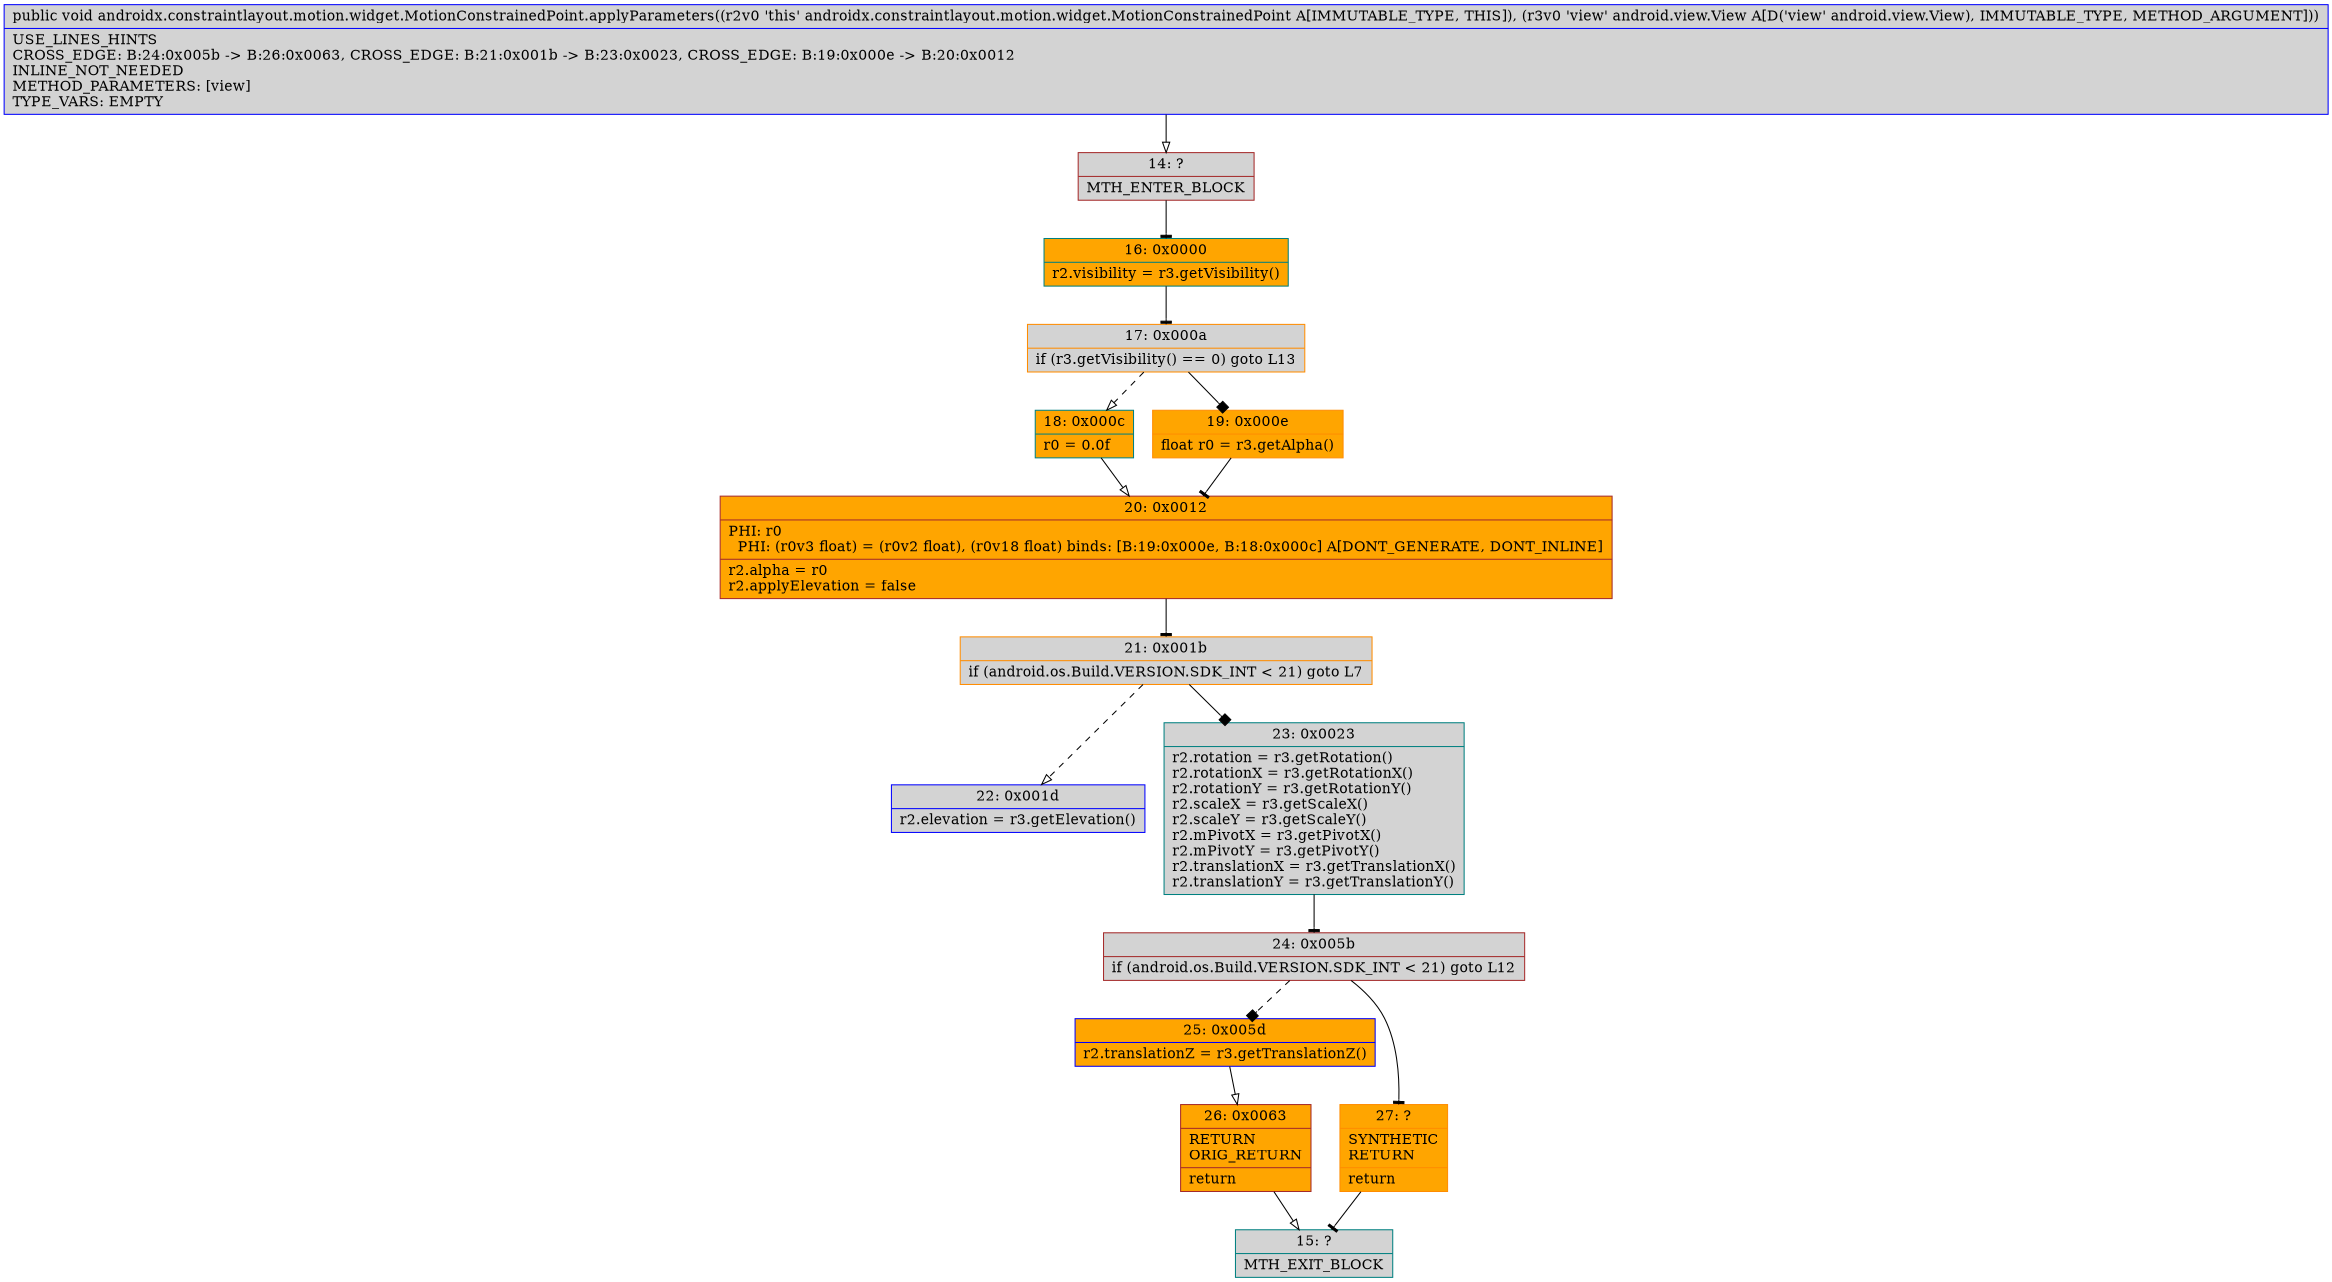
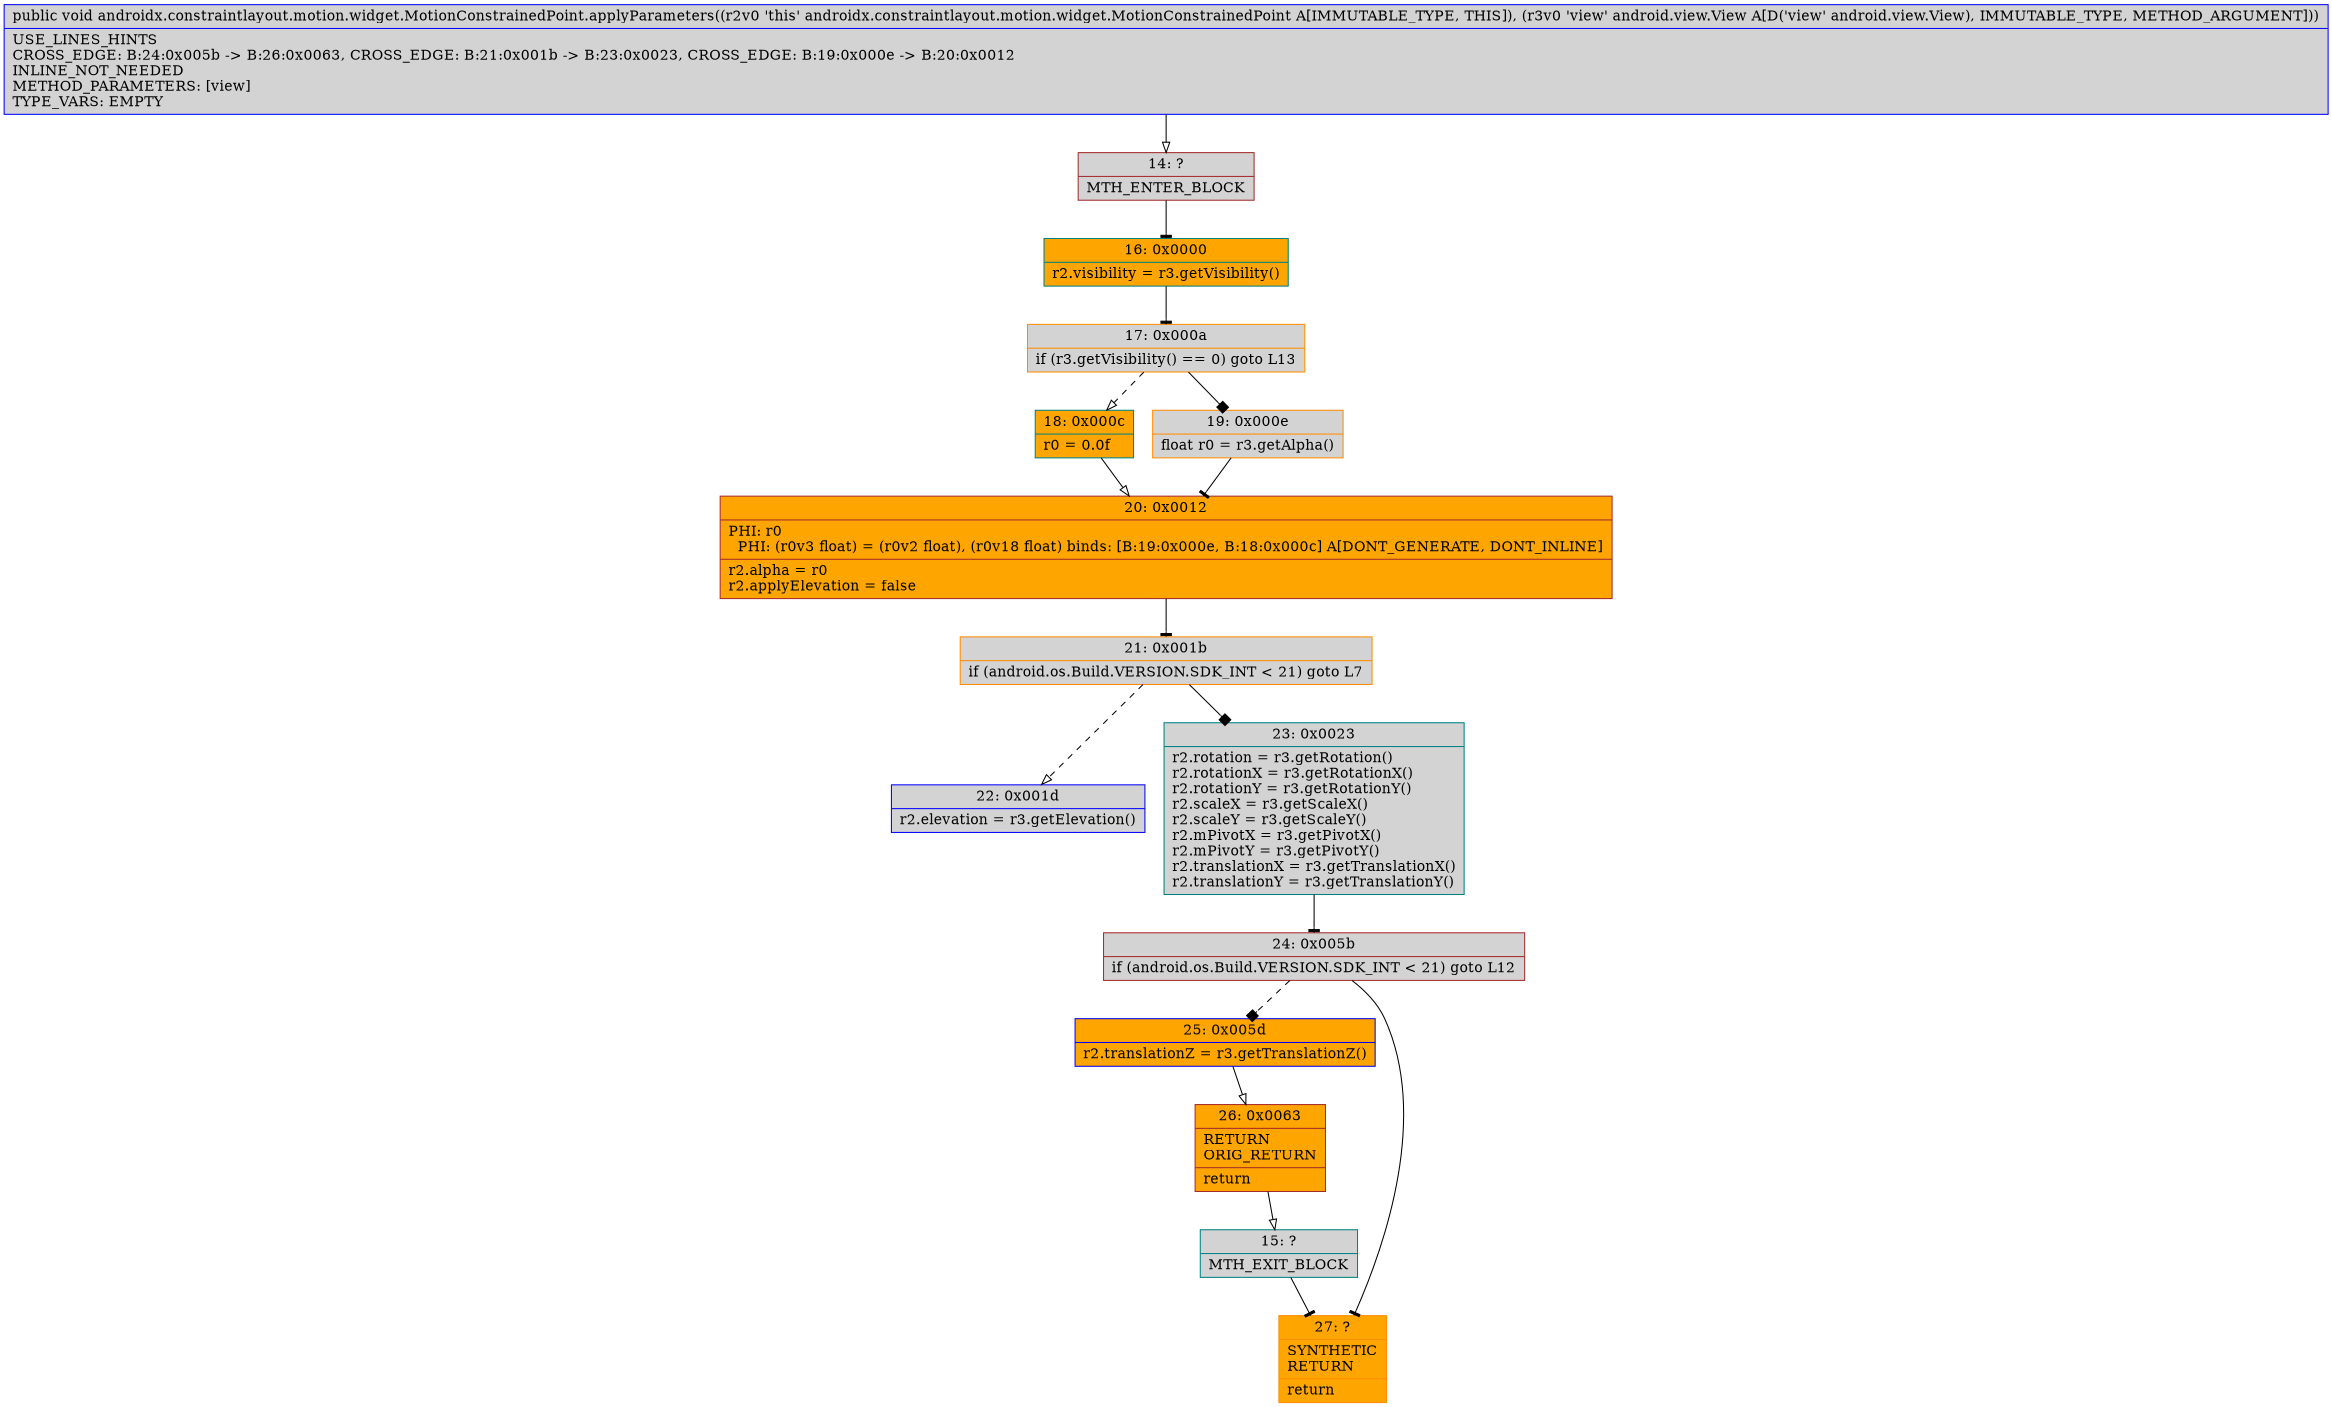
(1248, 434) -> (1248, 434)
(1348, 1209) -> (1300, 1294)
